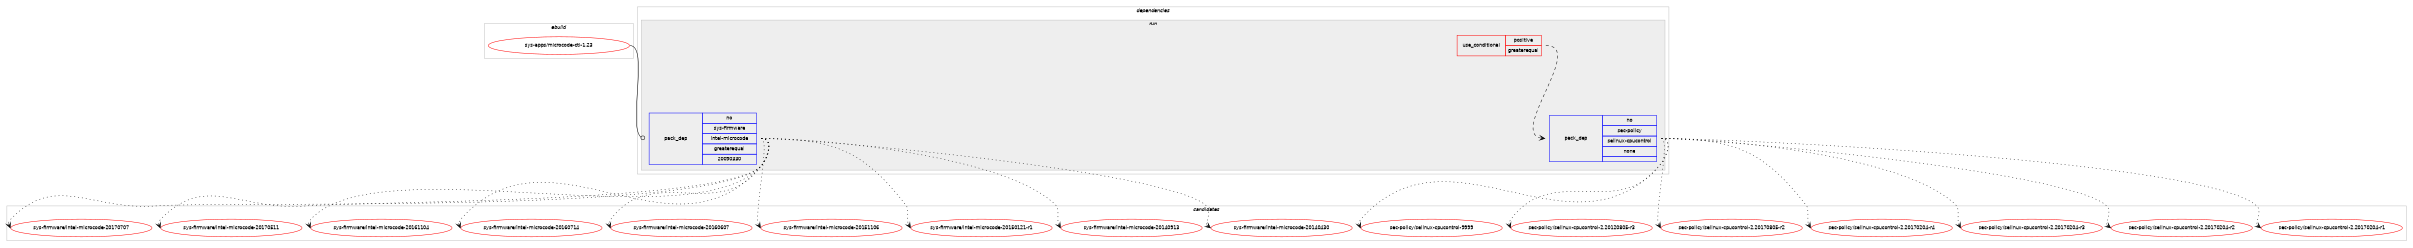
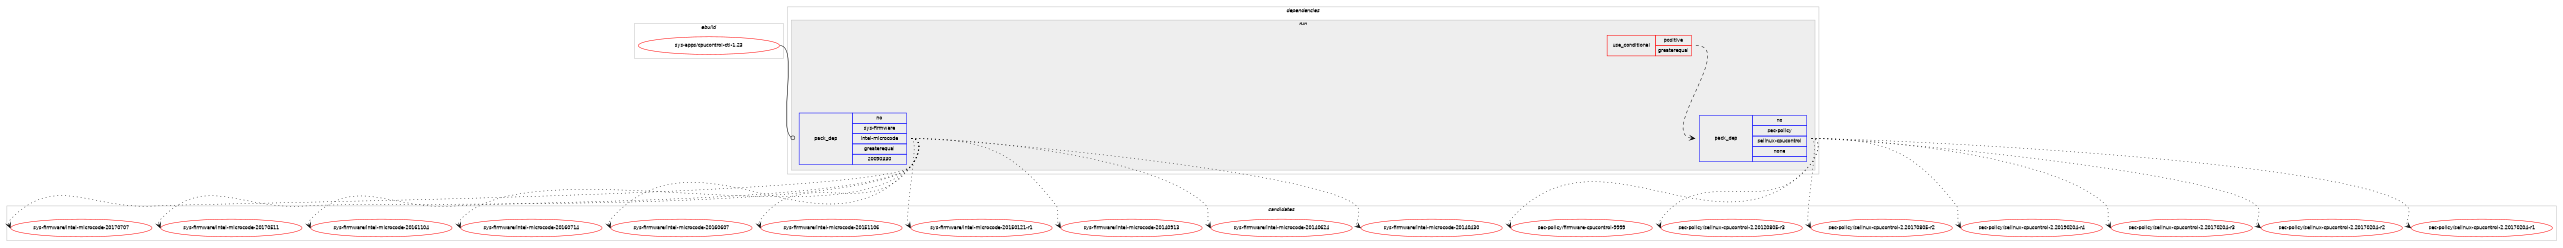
(559, 46) -> (709, 46)
none -> (1282, 228)
(1432, 228) -> (1582, 228)
(1882, 228) -> (2032, 228)
